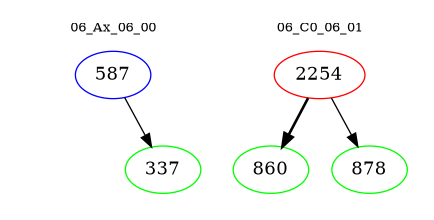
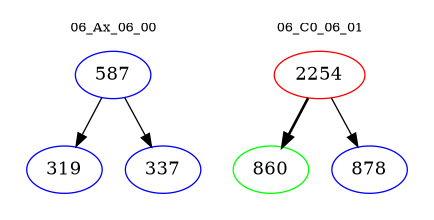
none -> (64, 170)
(163, 170) -> (163, 170)
(370, 170) -> (370, 170)
